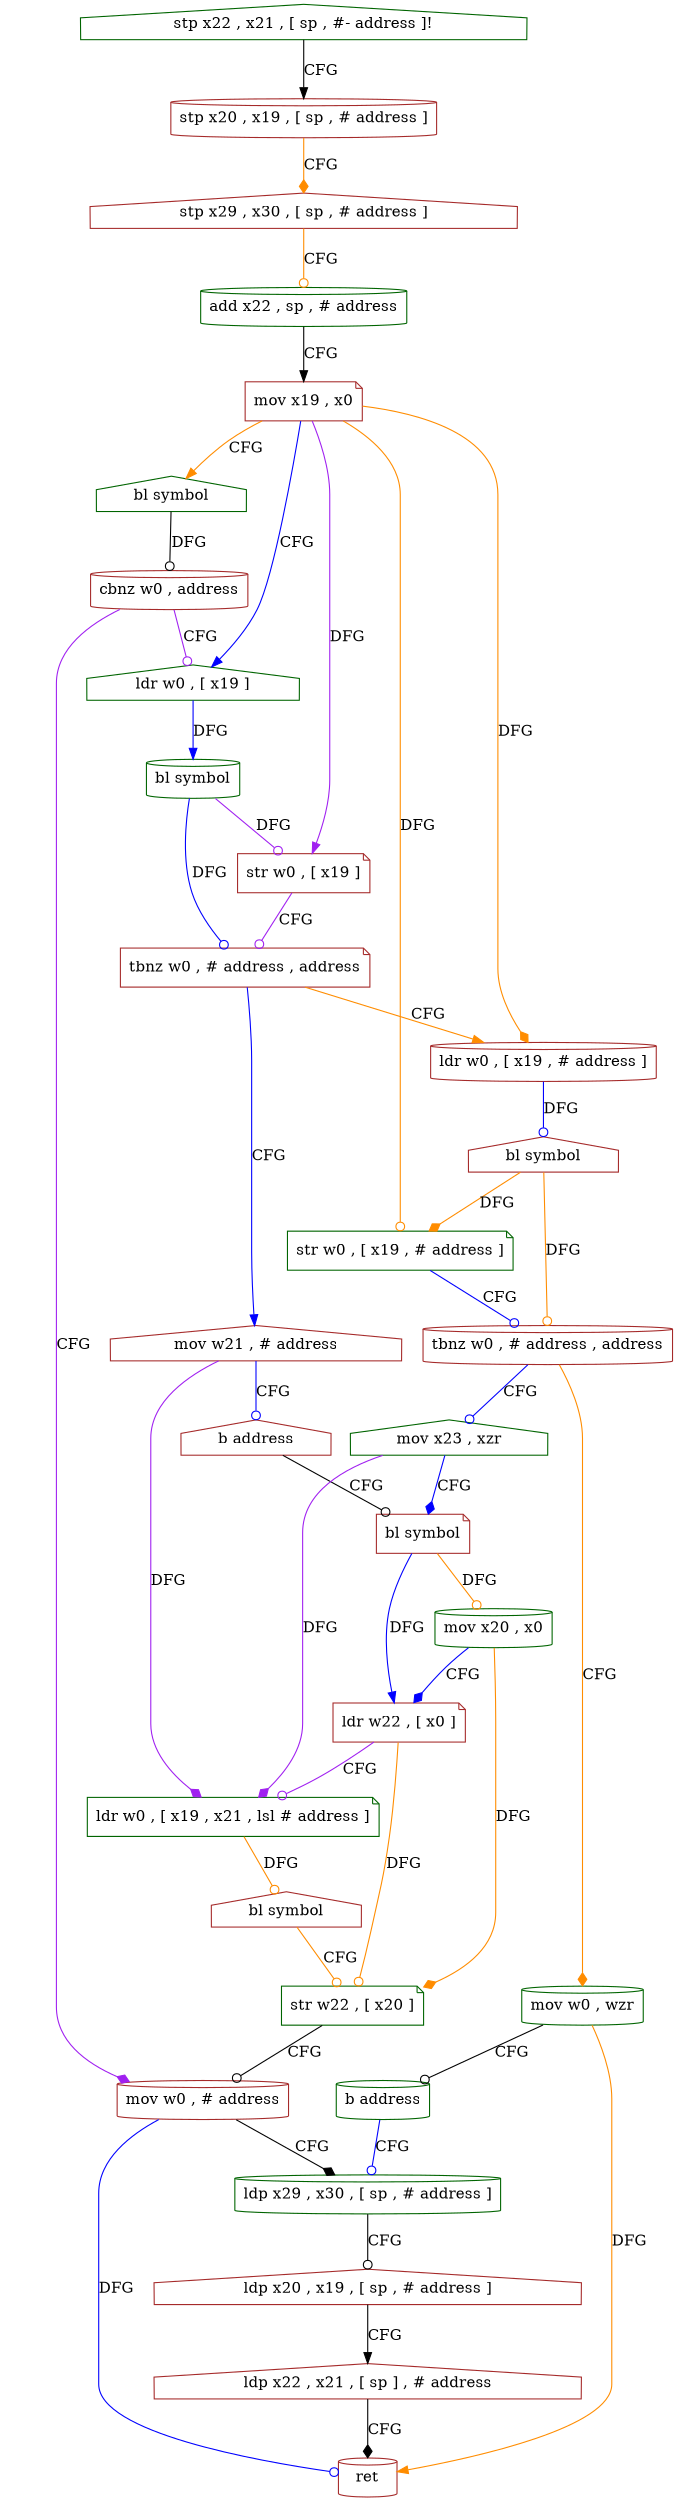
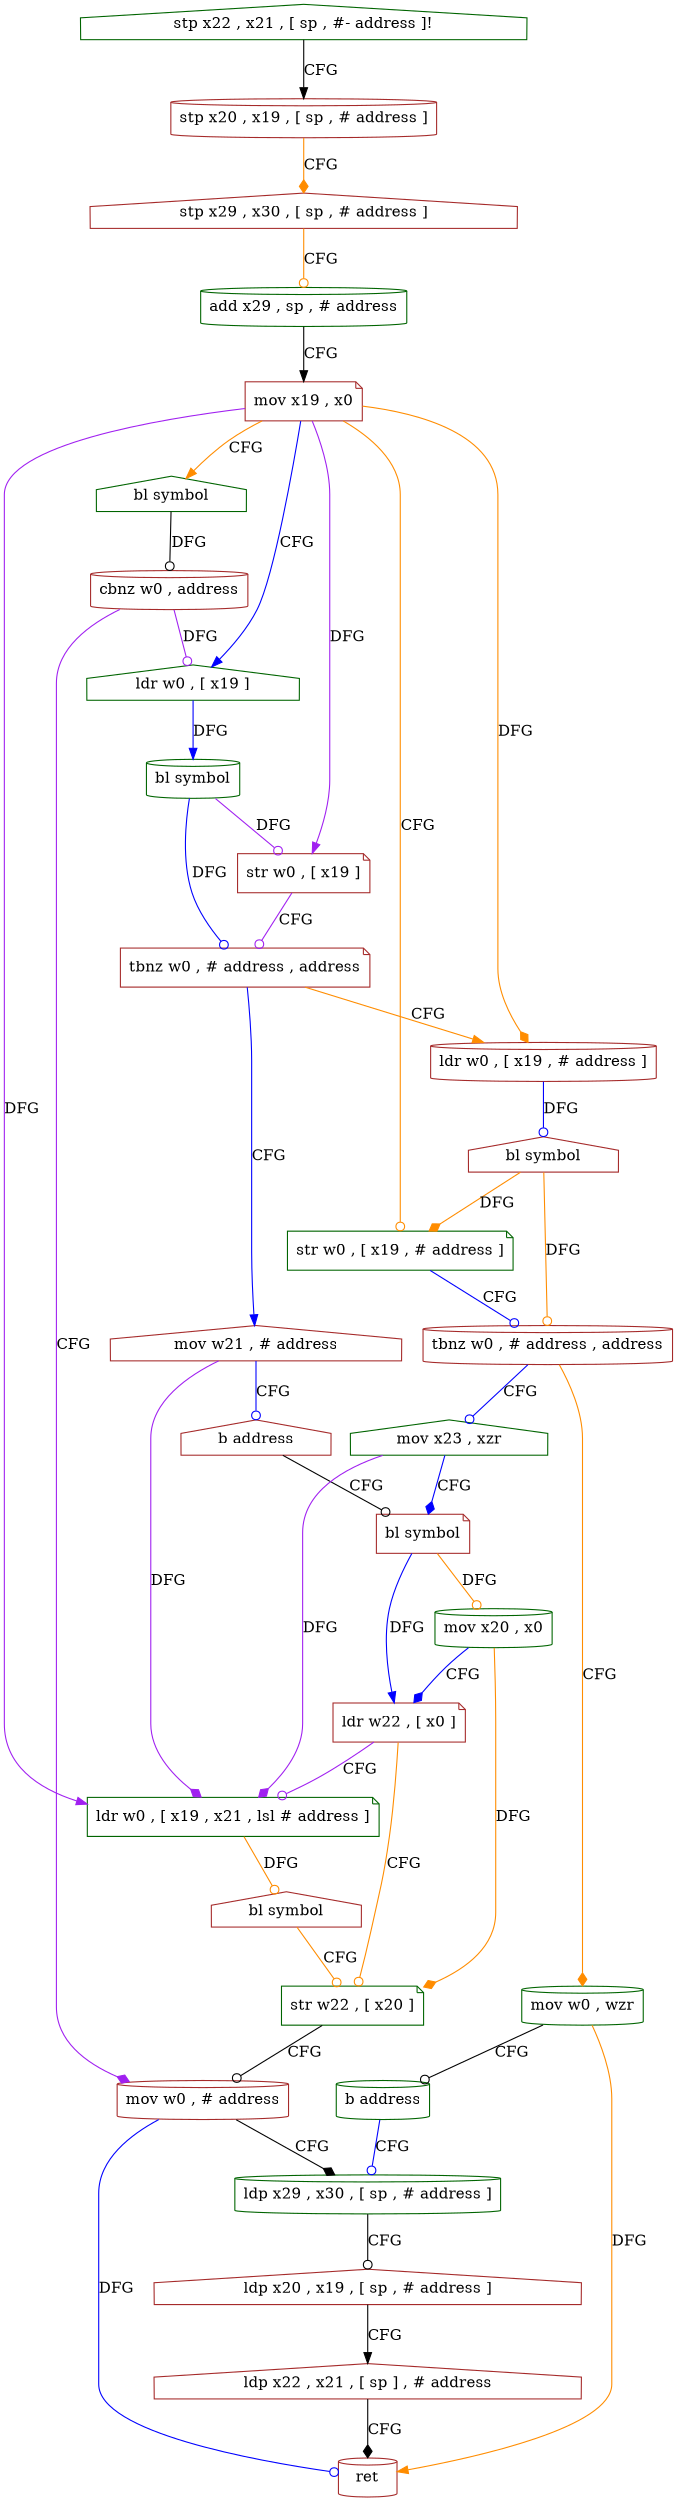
(304, 307) -> (304, 307)
(201, 637) -> (201, 637)
(418, 826) -> (418, 826)
none -> (4, 1033)
(404, 1864) -> (404, 1864)
